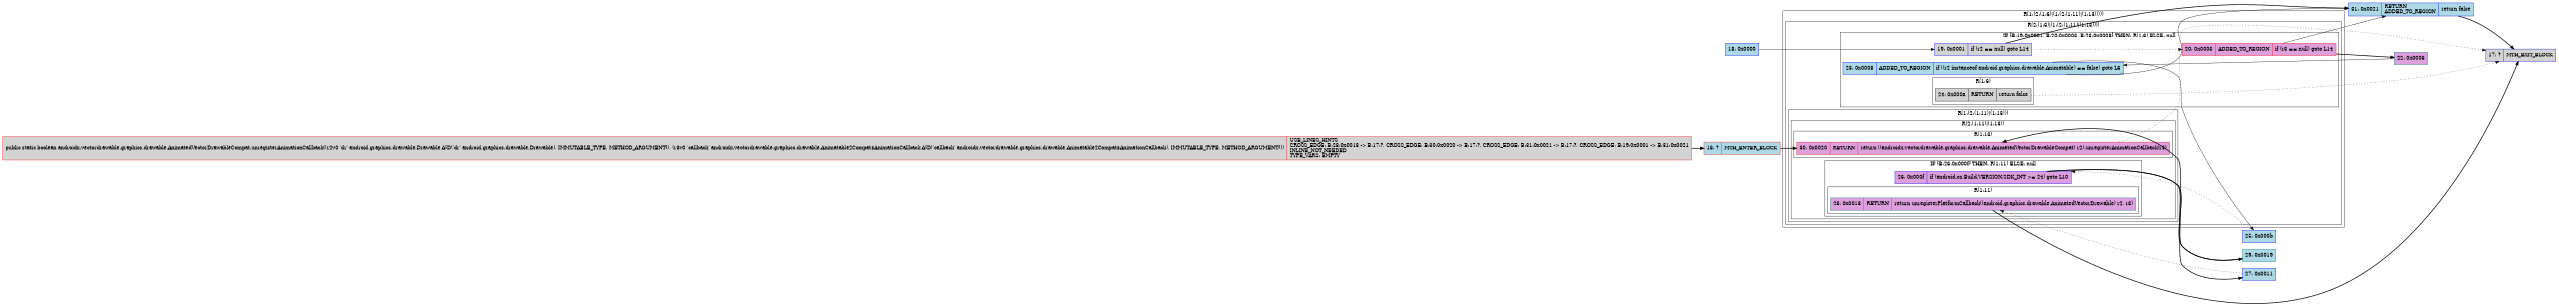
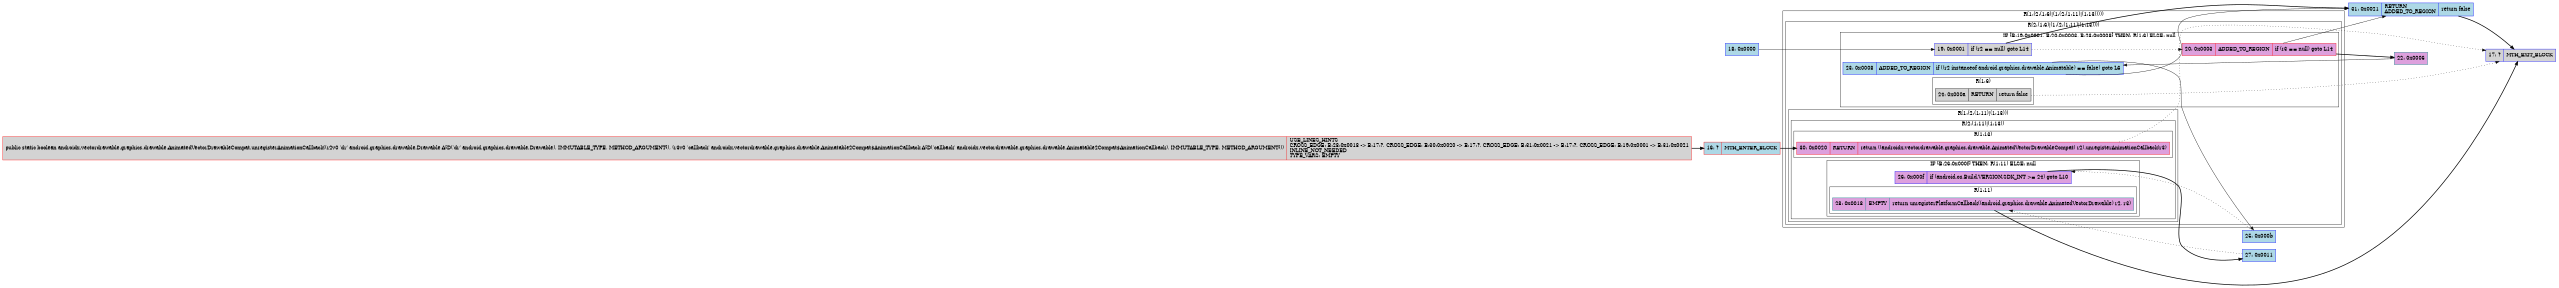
(1878, 204) -> (1878, 204)
(2259, 255) -> none
